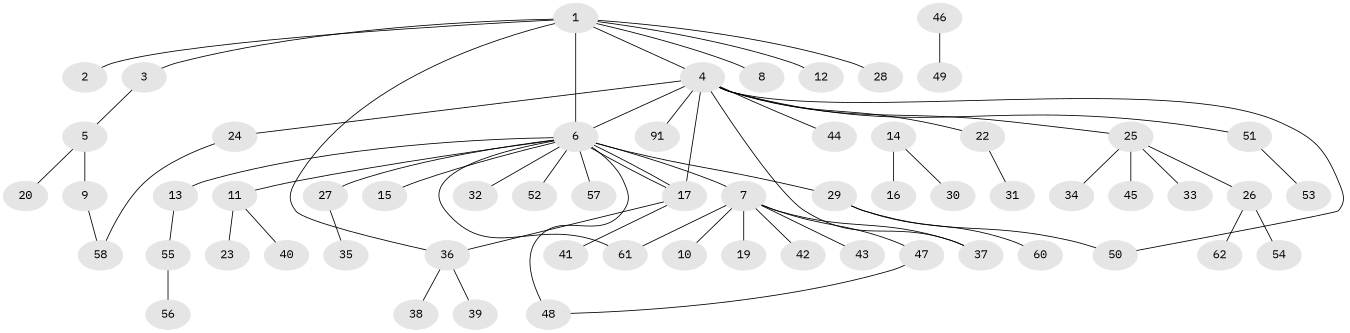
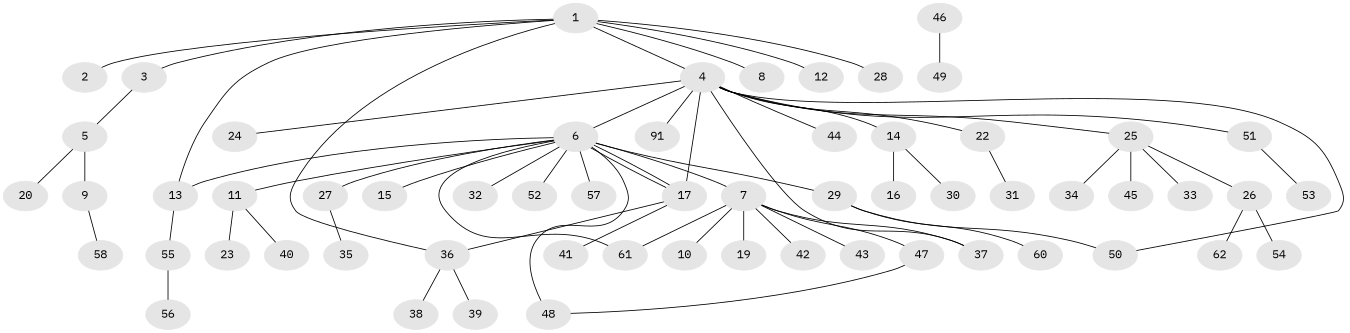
(576, 77) -> (334, 45)
none -> (798, 107)
(148, 179) -> none
